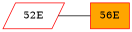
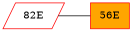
(34, 16) -> (34, 16)
